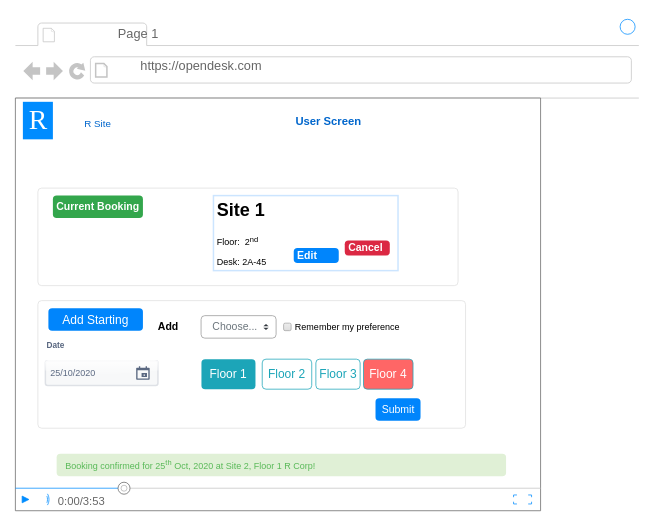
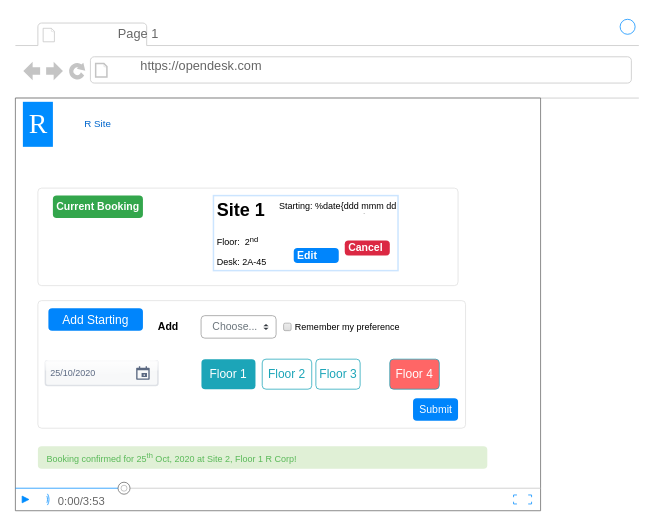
(38, 120) -> (38, 124)
(329, 120) -> none
none -> (338, 207)
(135, 345) -> none
(388, 374) -> (414, 374)
(398, 409) -> (435, 409)
(281, 465) -> (263, 457)
